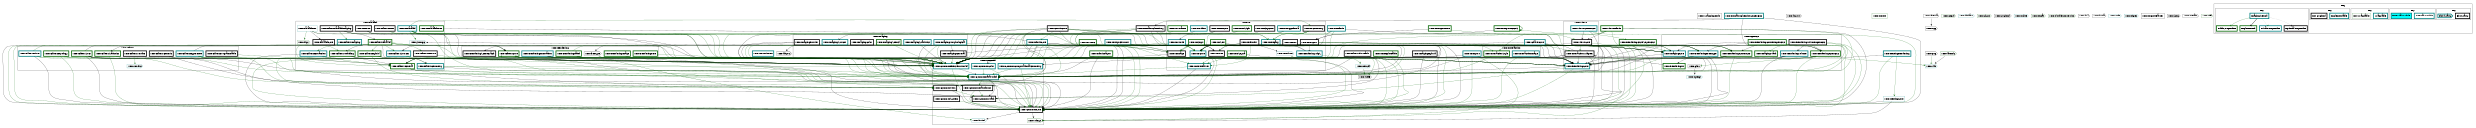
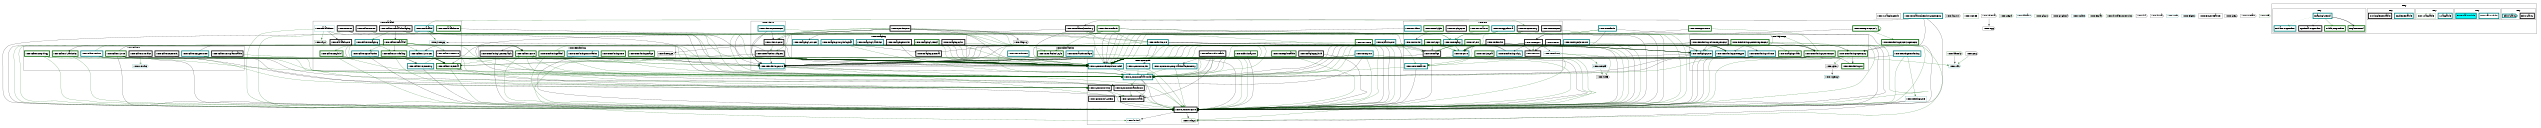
(2319, 16) -> (2380, 16)
(831, 45) -> (965, 31)
(1639, 62) -> (1318, 58)
